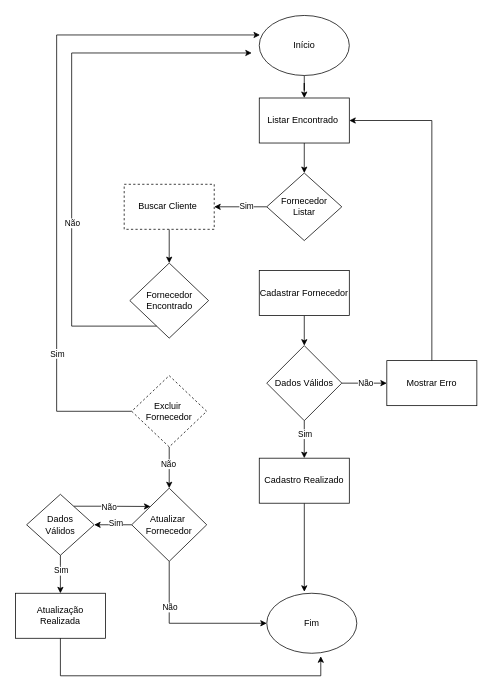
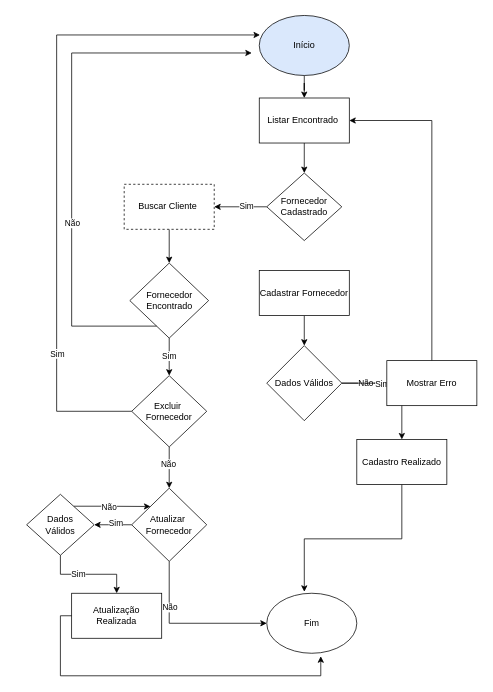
(304, 45) -> (304, 45)
(304, 207) -> (304, 207)
none -> (169, 354)
(169, 411) -> (169, 411)
(304, 480) -> (402, 462)
(60, 615) -> (117, 615)
